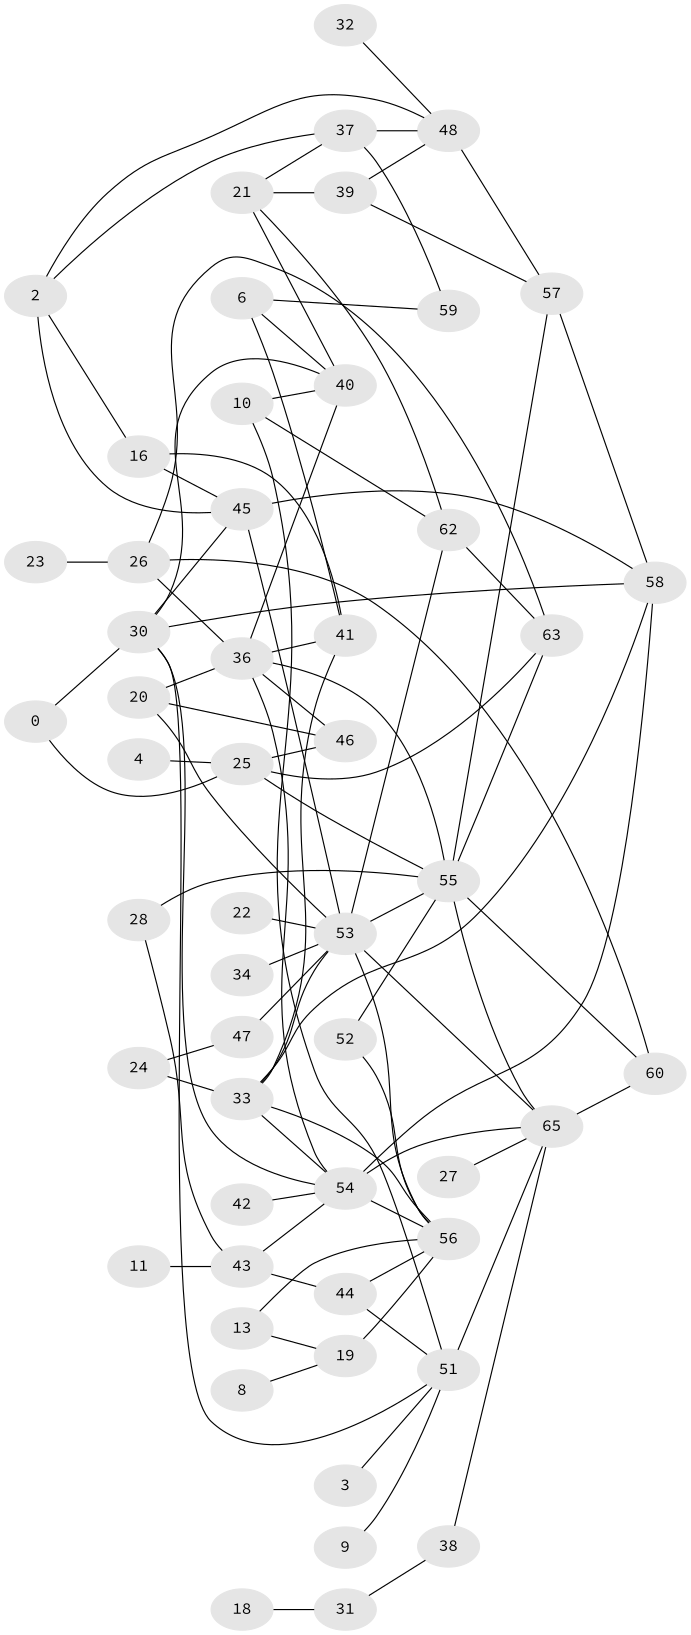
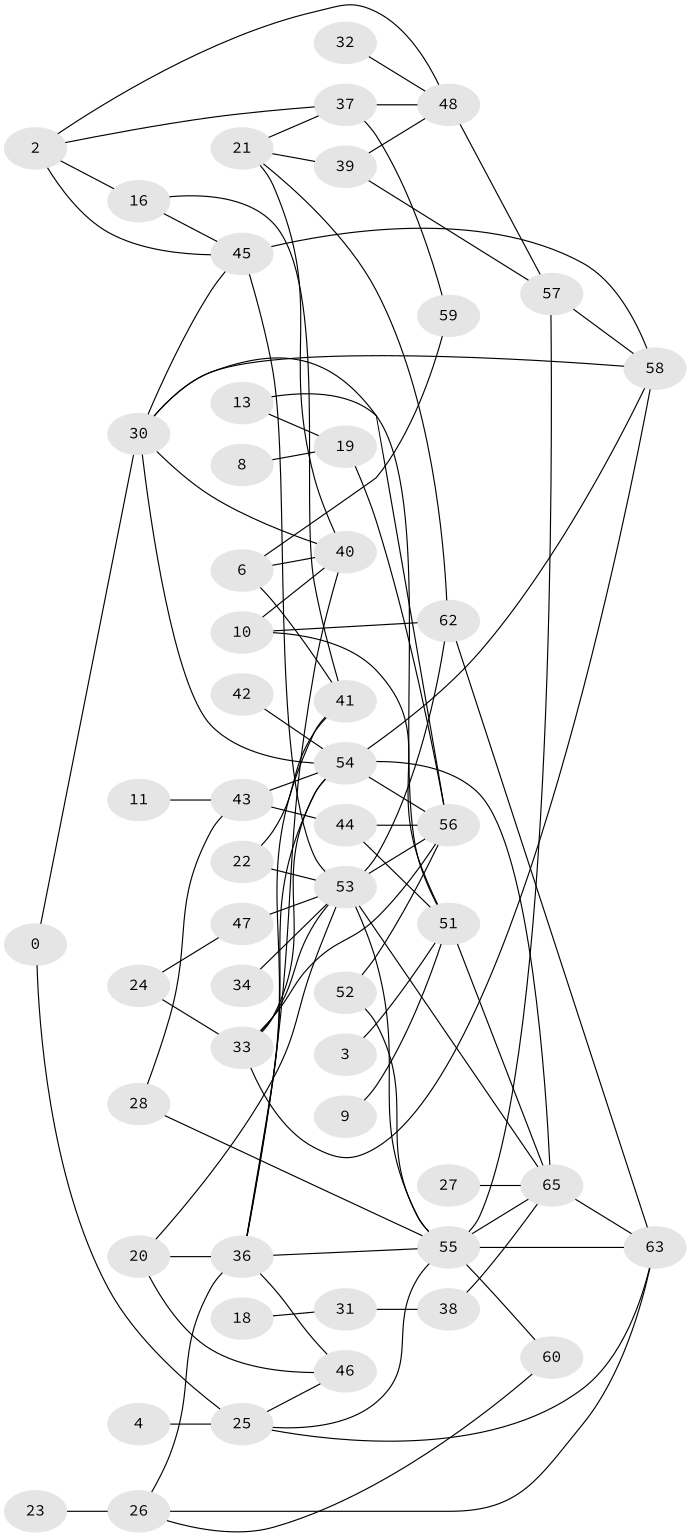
(304, 882) -> (294, 782)
(604, 1100) -> (603, 1216)
